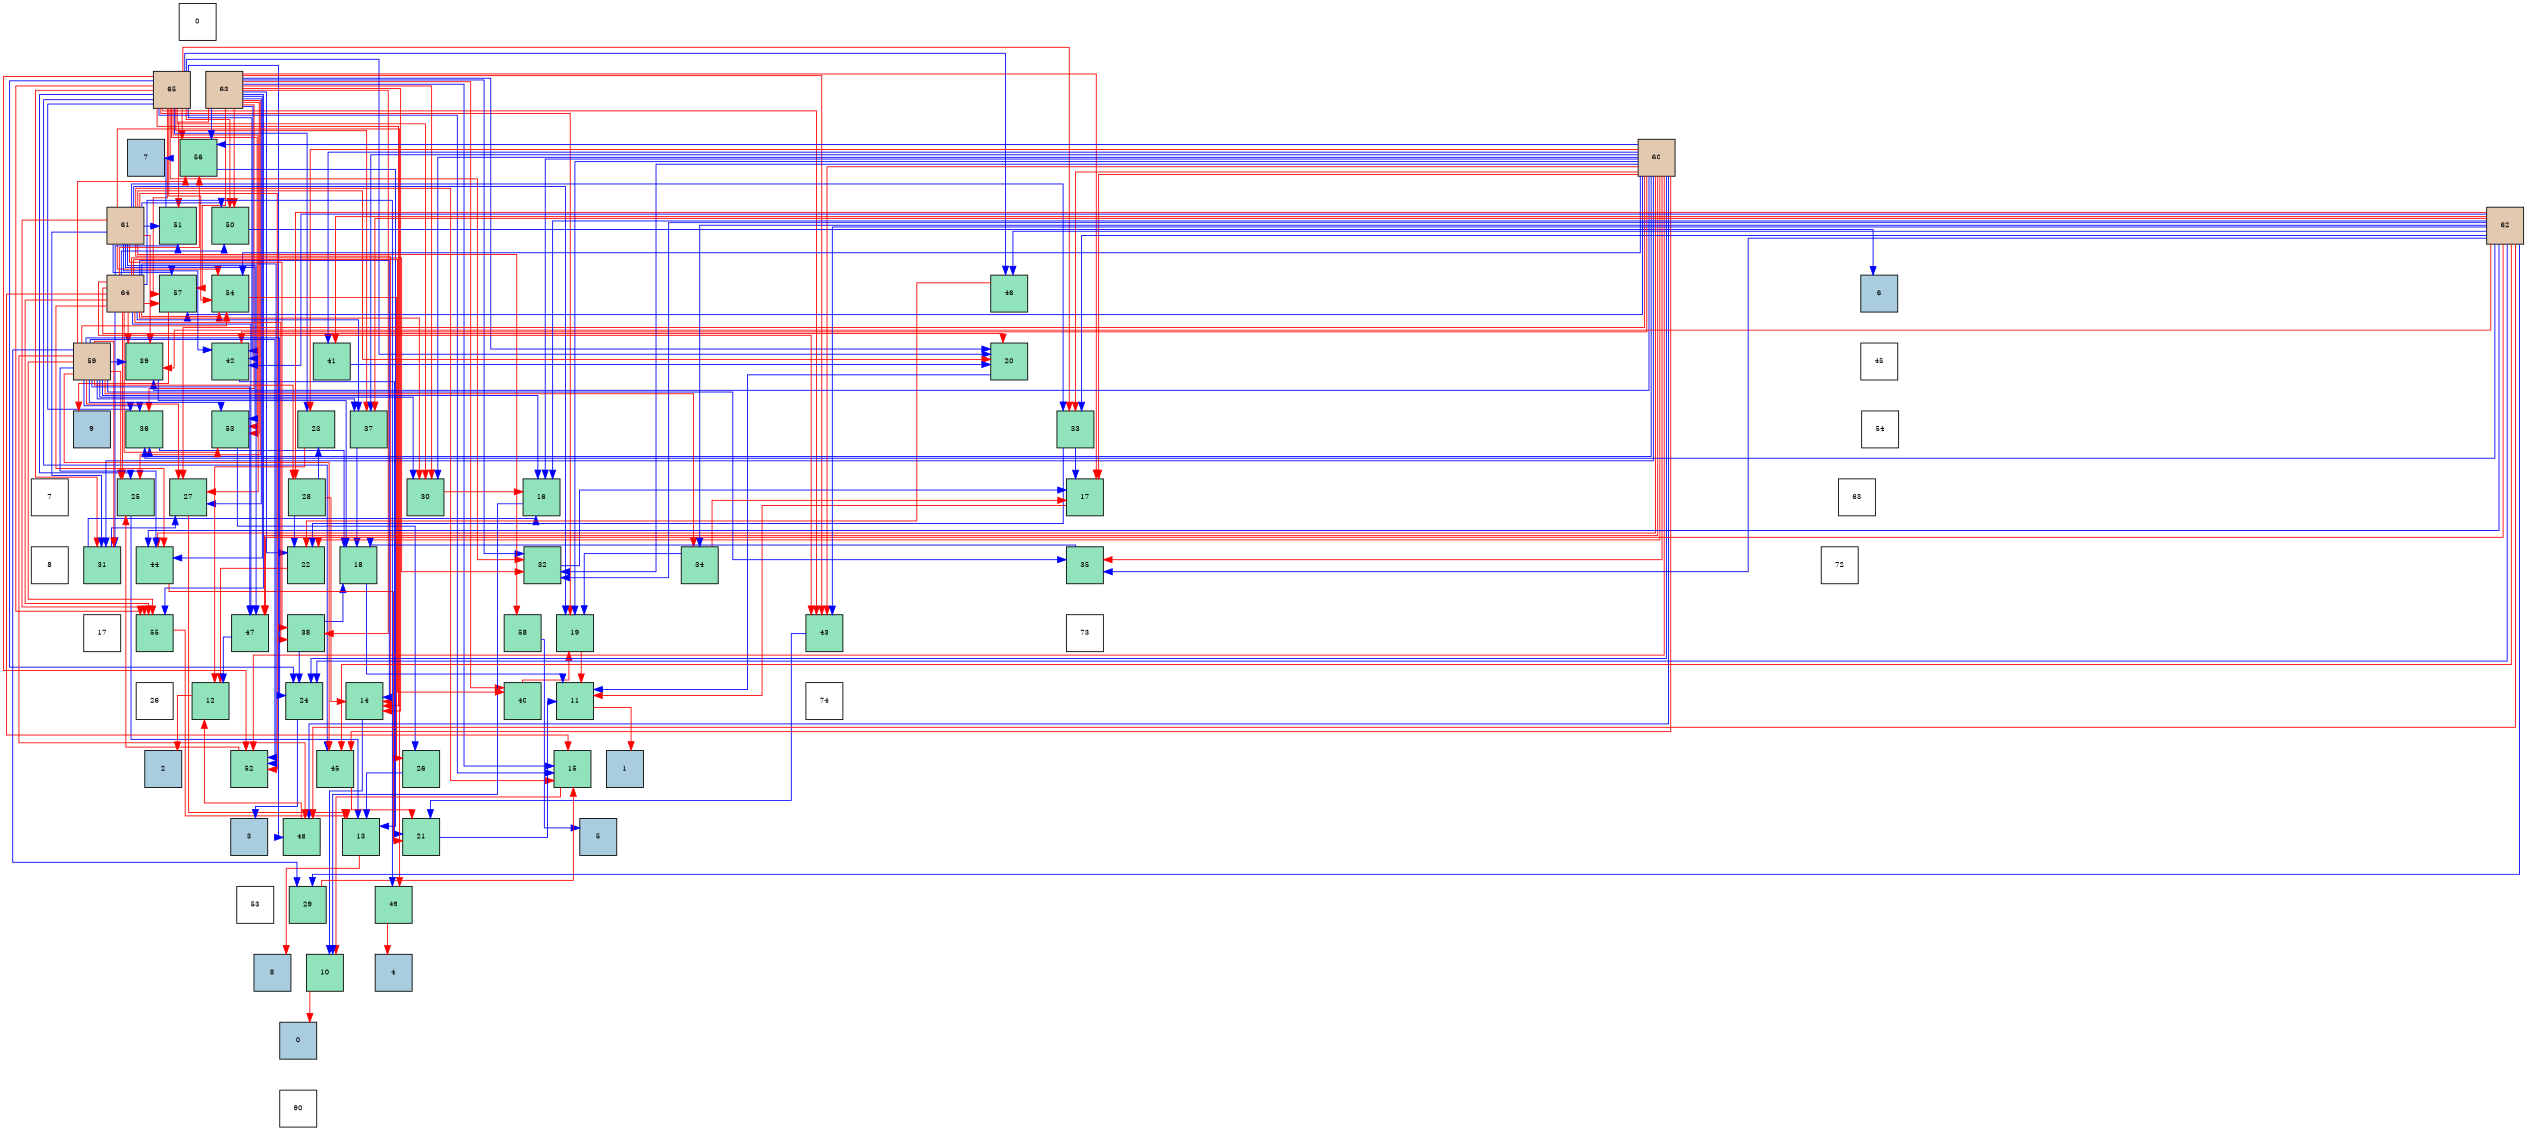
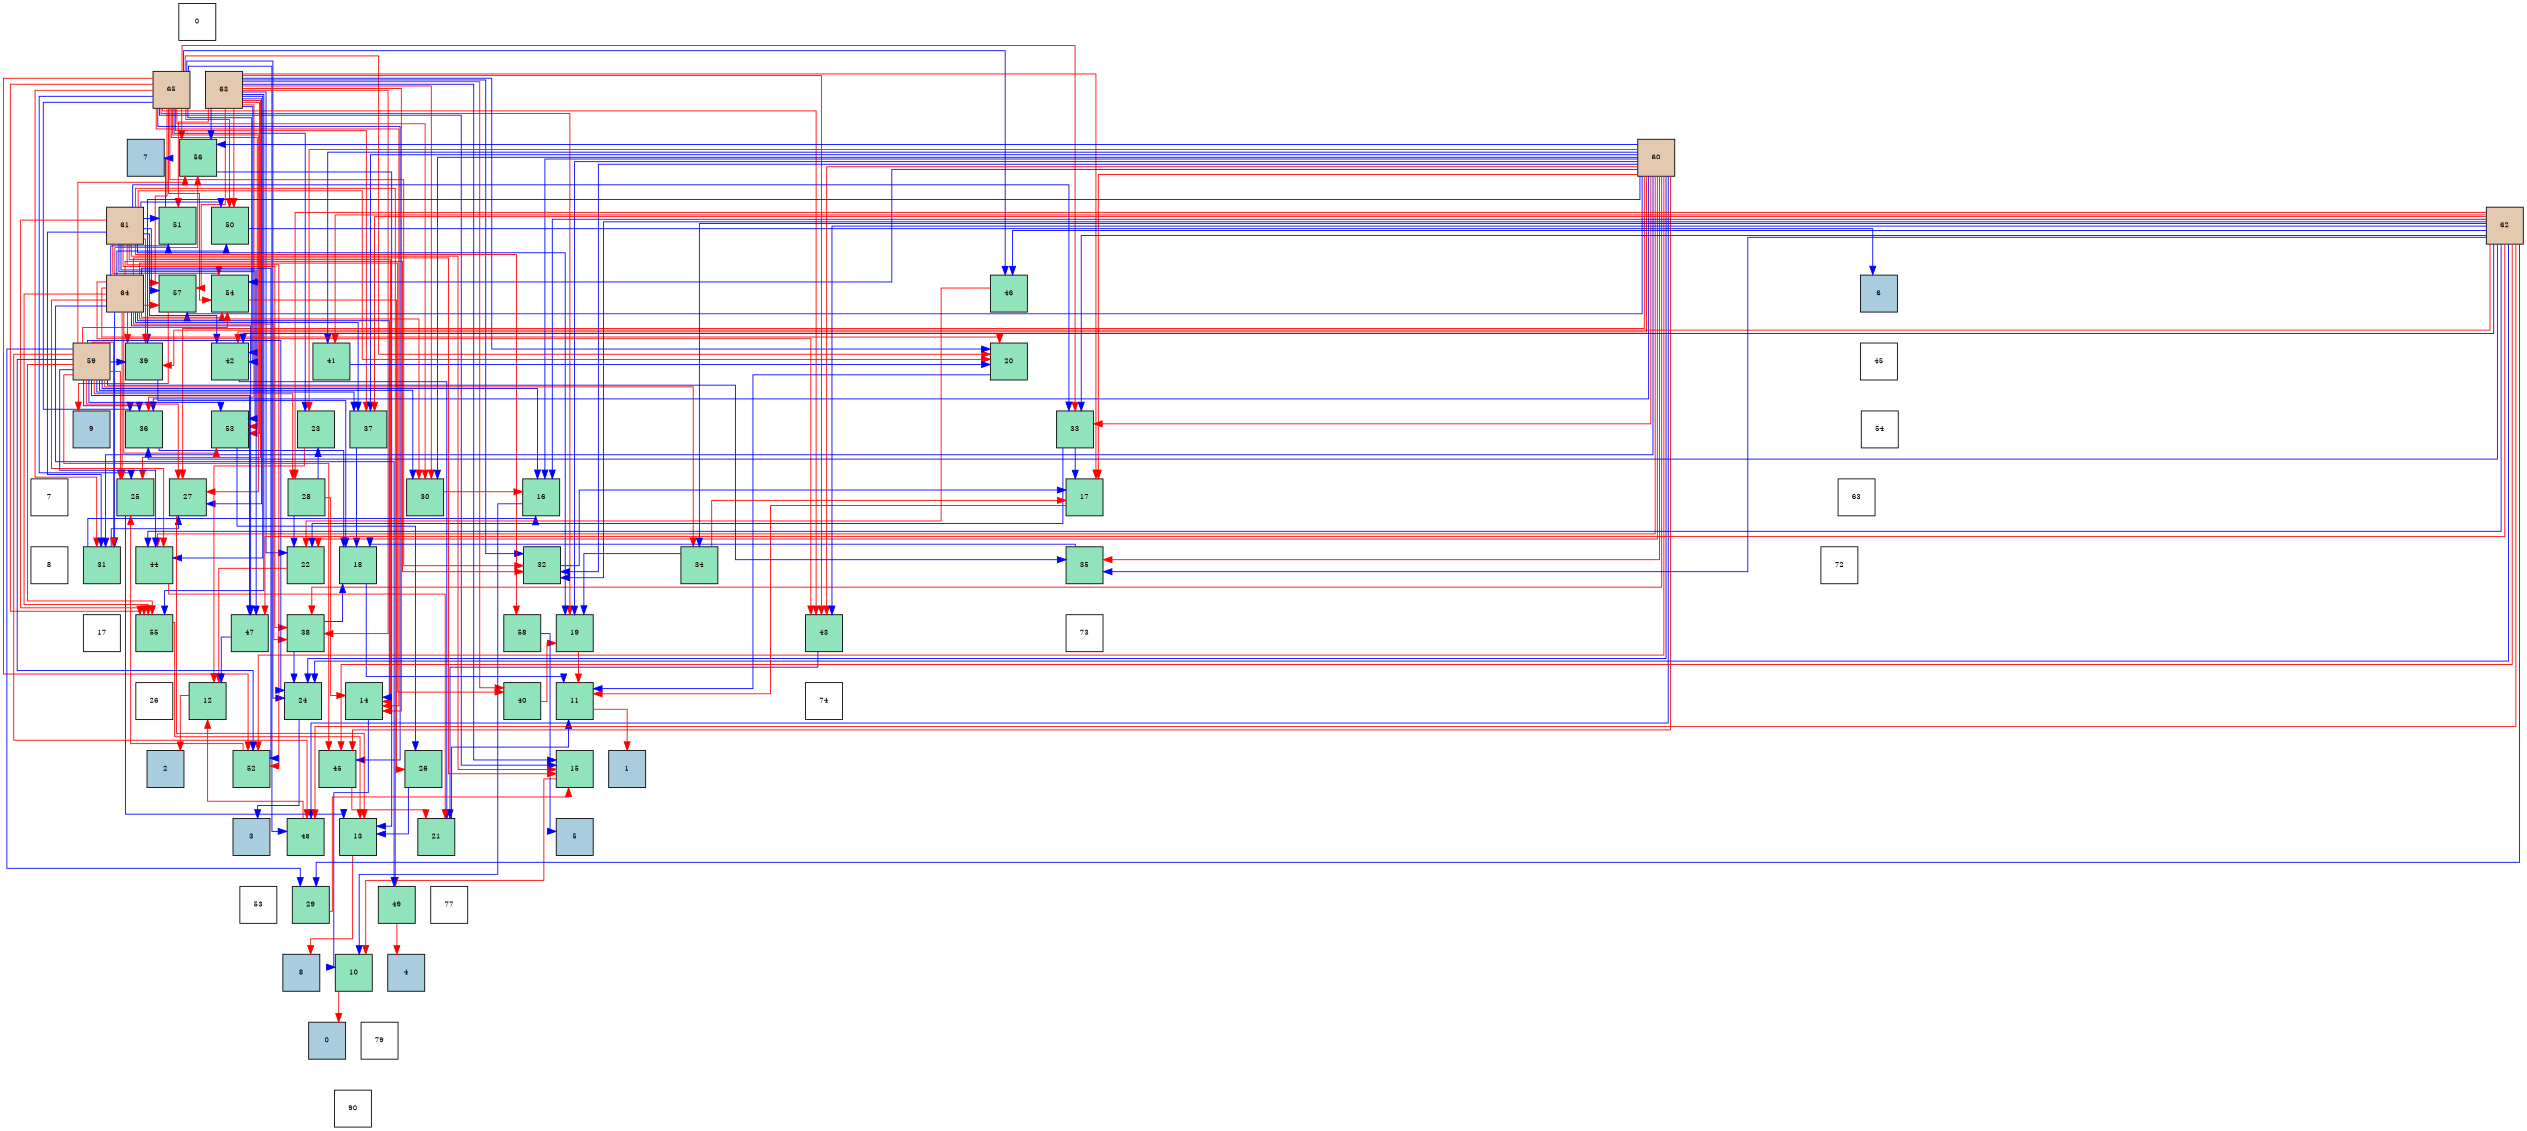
(596, 354) -> (510, 354)
(1105, 536) -> (1183, 587)
none -> (449, 905)
none -> (380, 1041)
